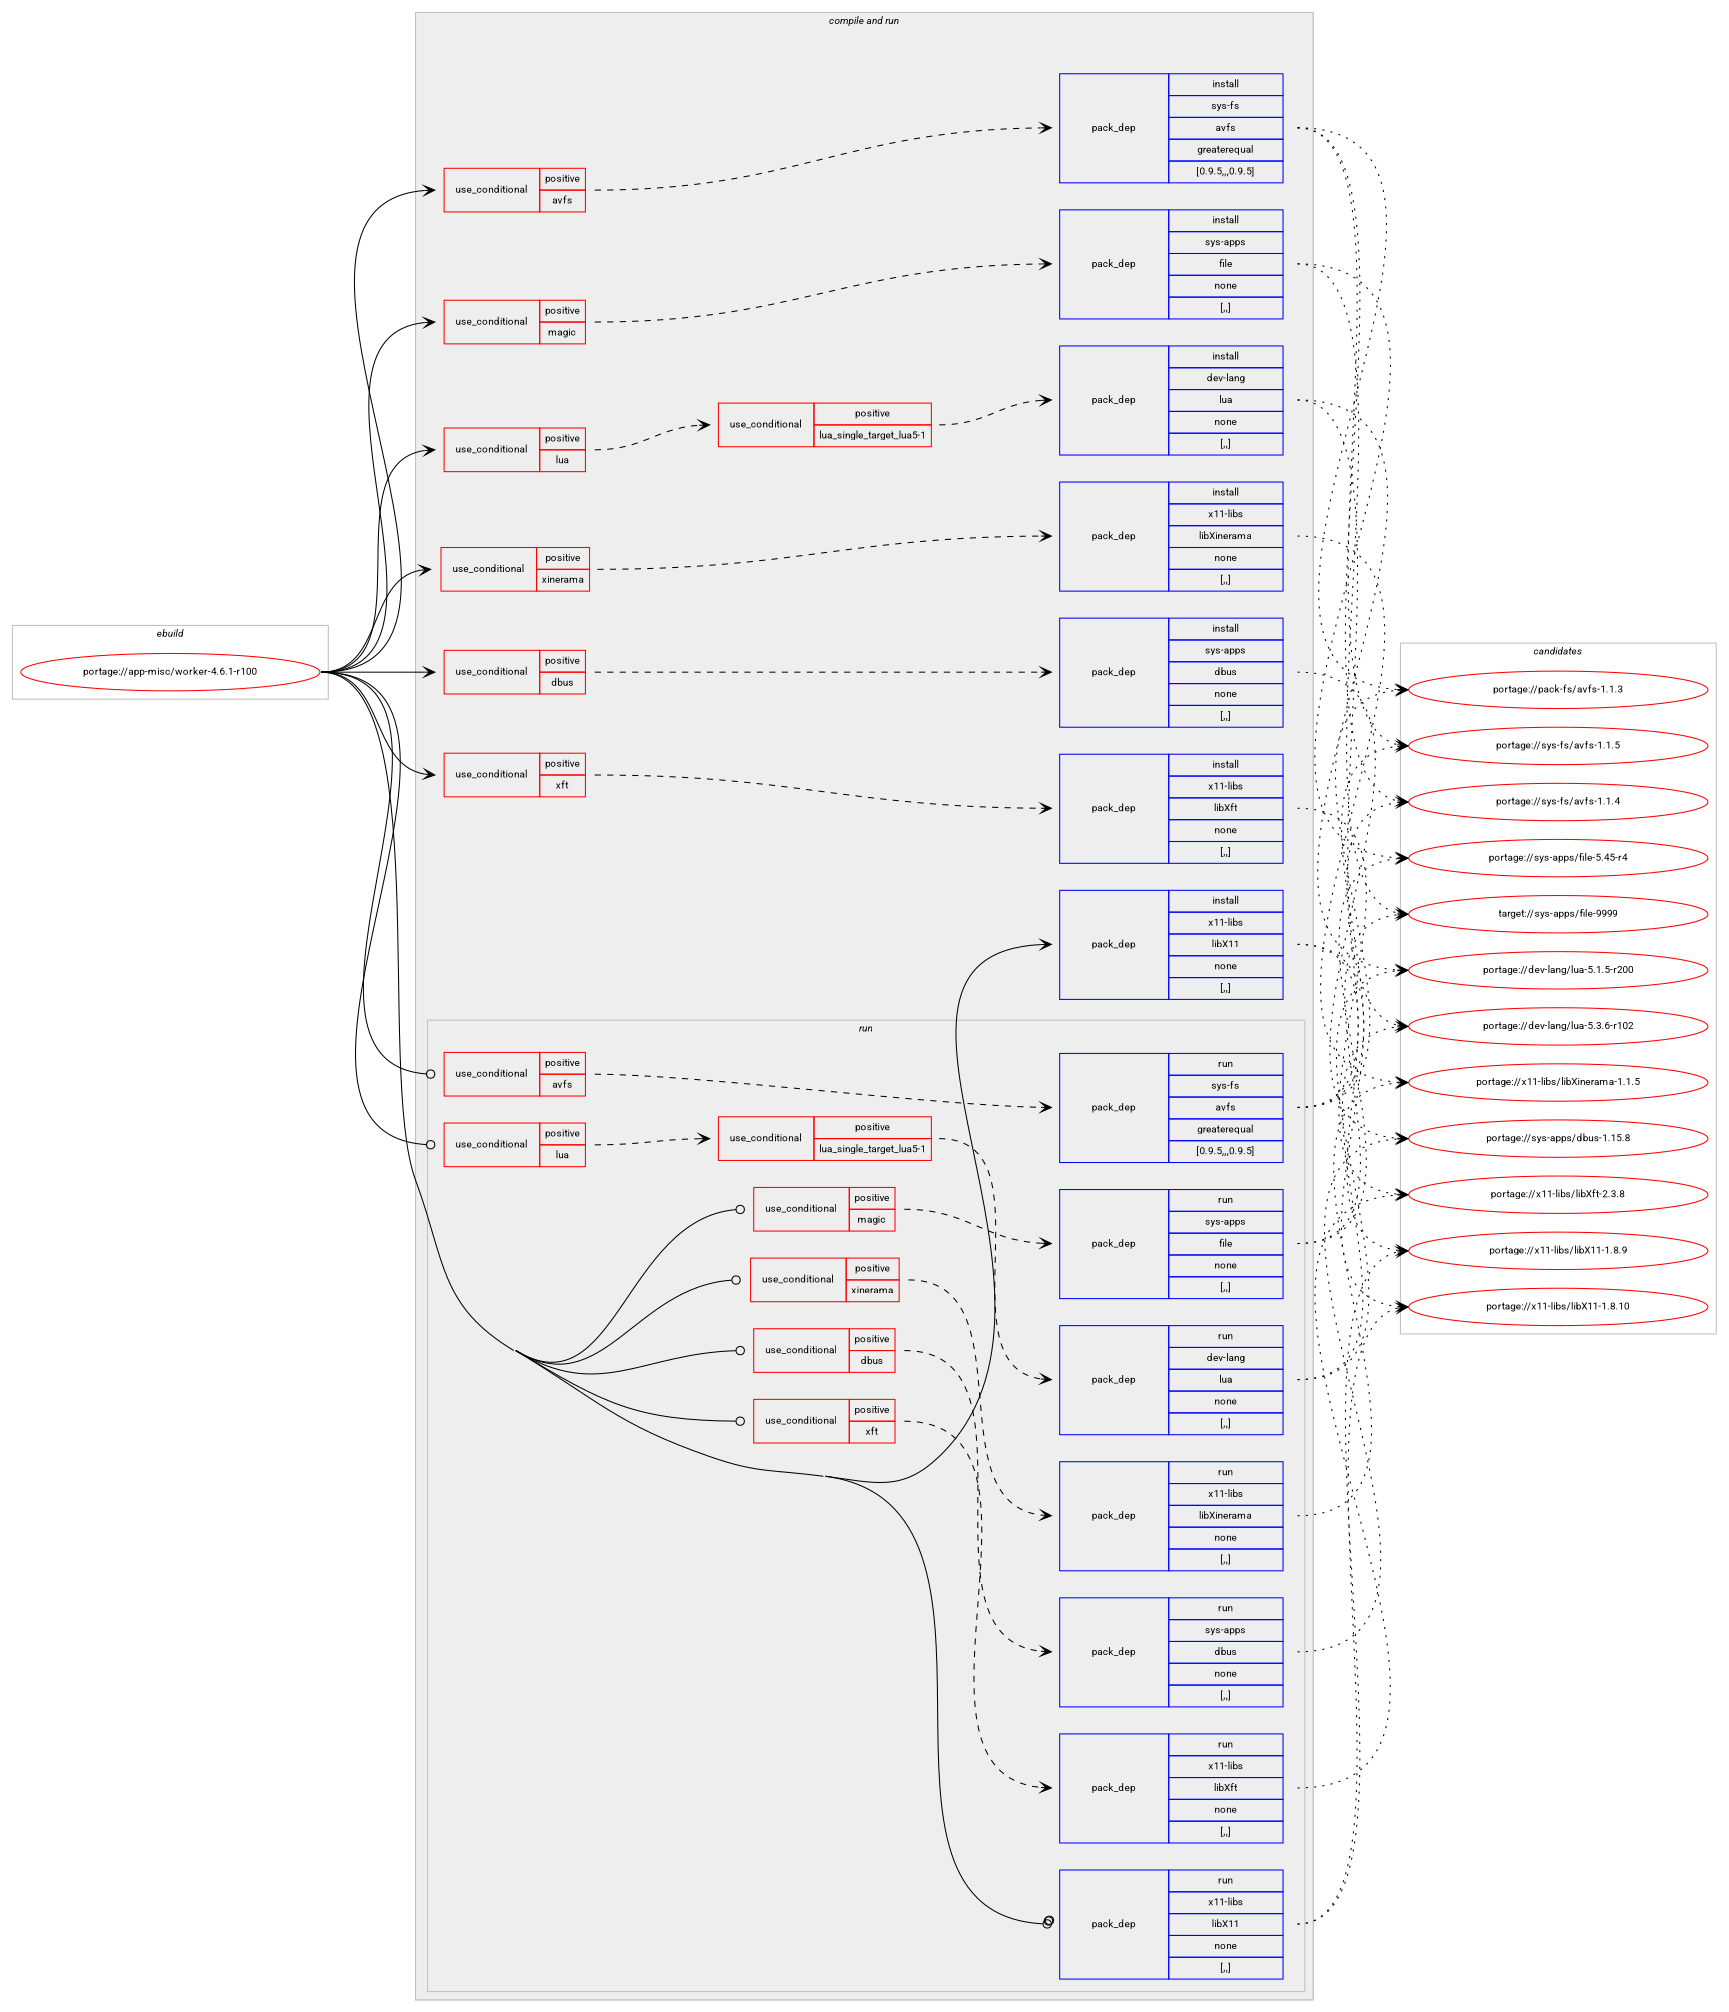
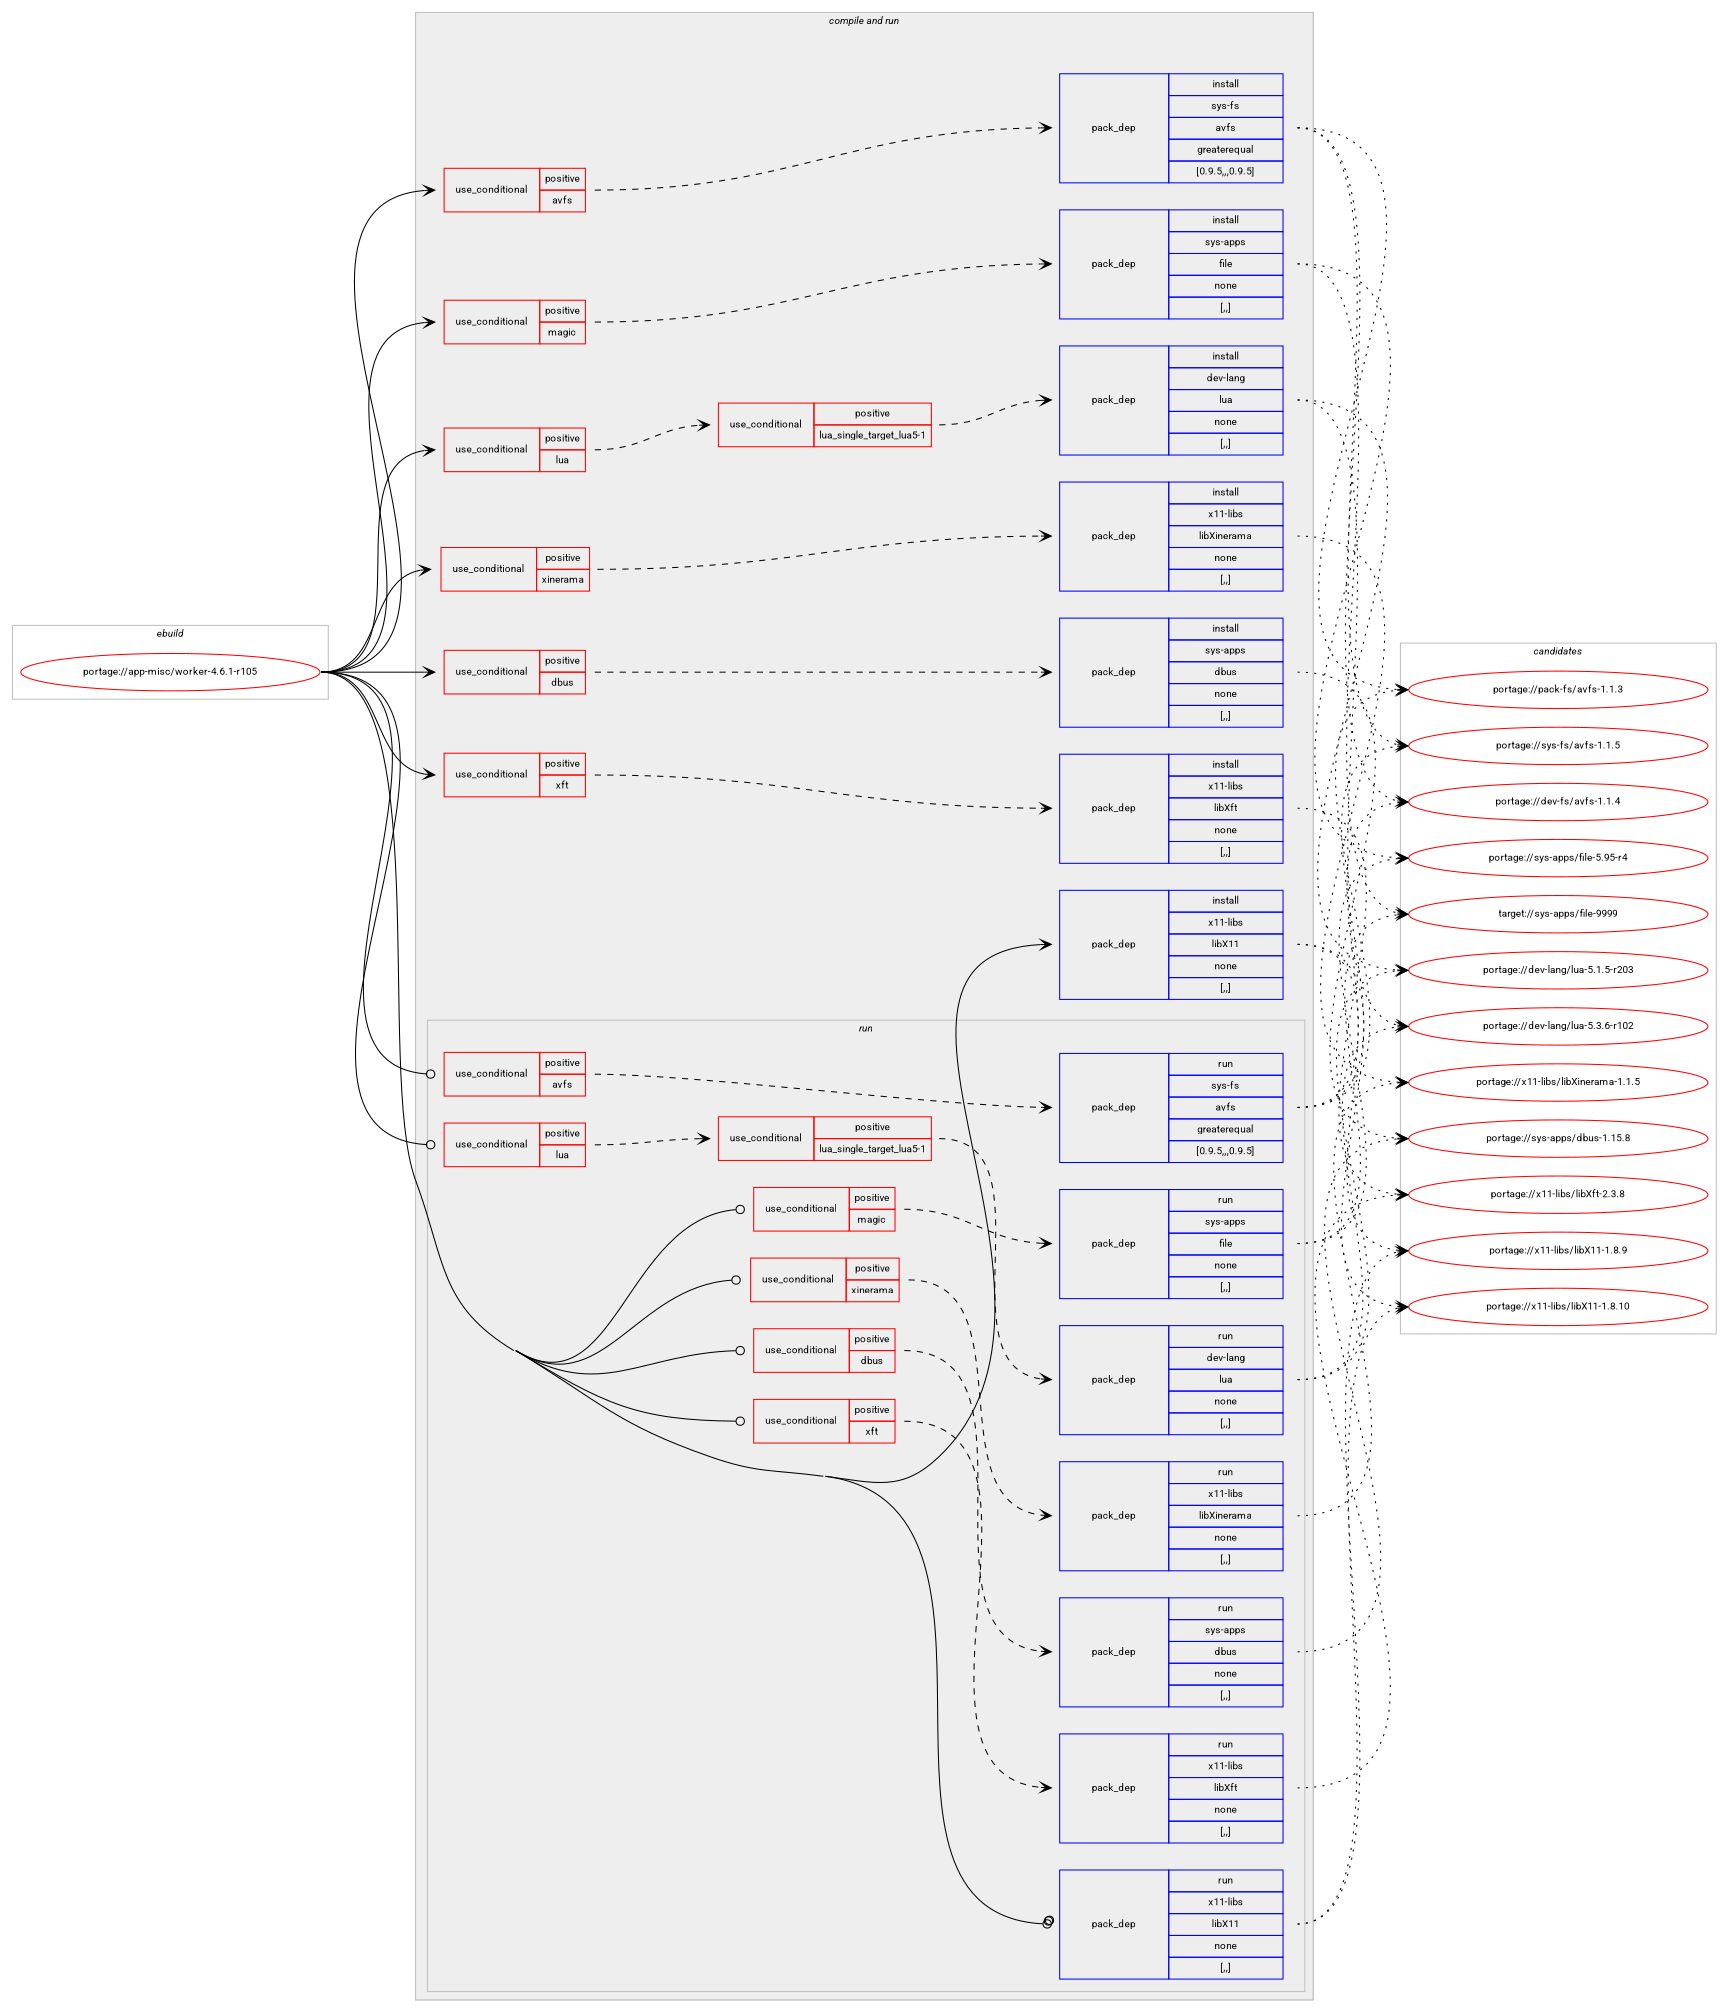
(170, 672) -> (170, 672)
(1558, 802) -> (1558, 802)
(1558, 858) -> (1558, 858)
(1558, 970) -> (1558, 970)
